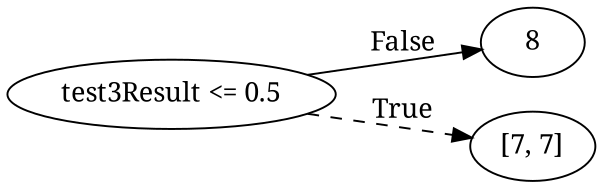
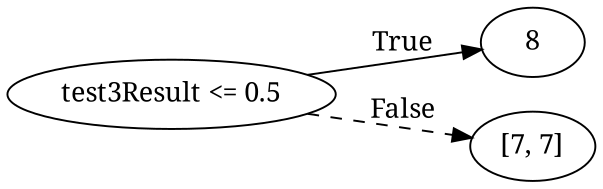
(403, 43) -> (403, 43)
(403, 111) -> (403, 111)
